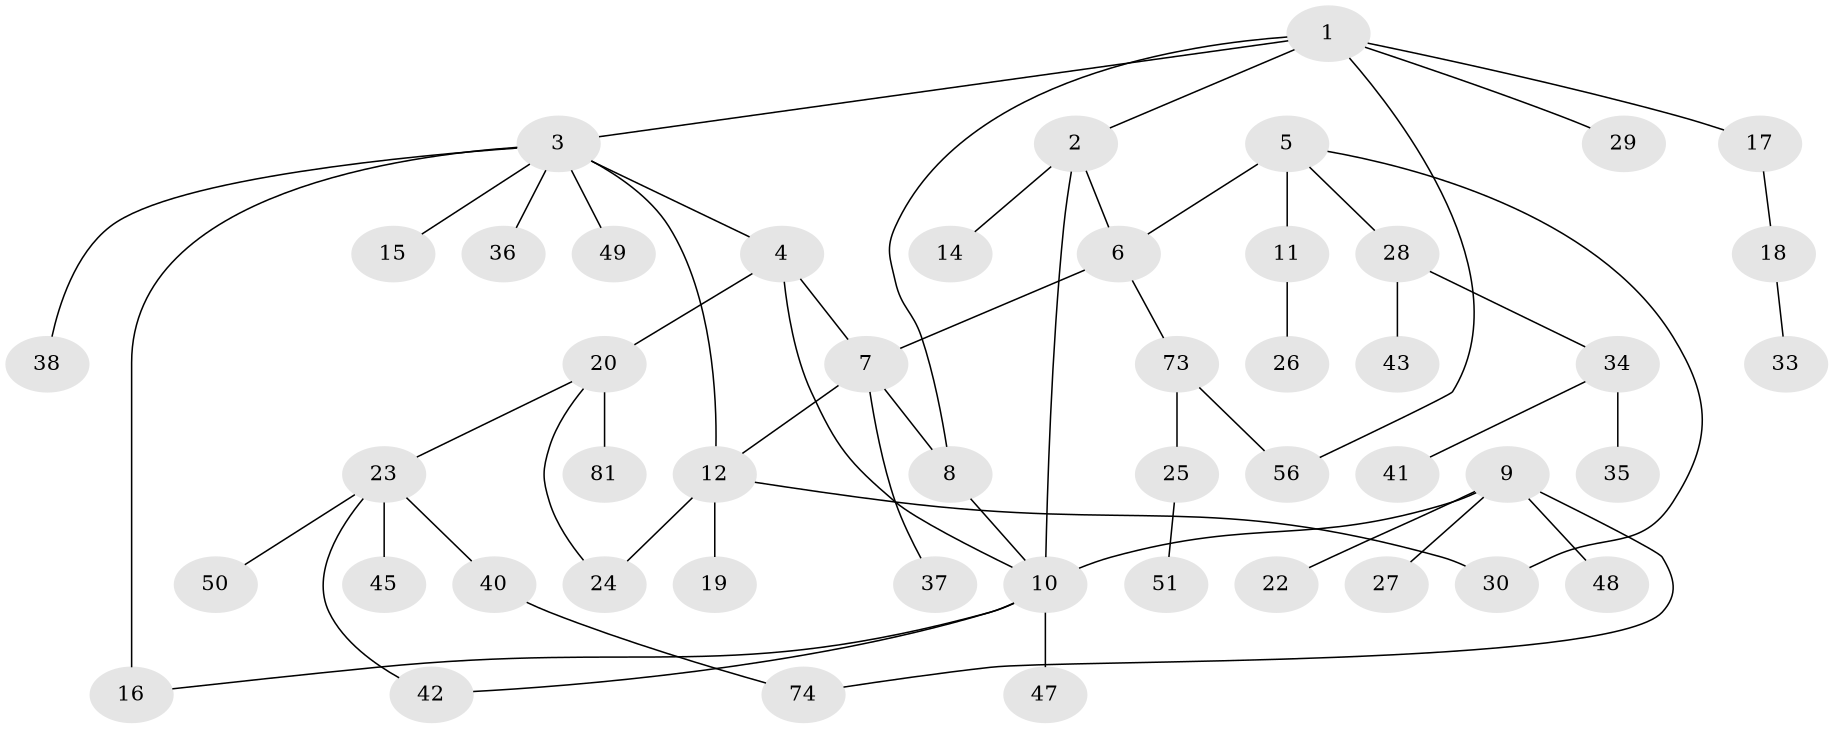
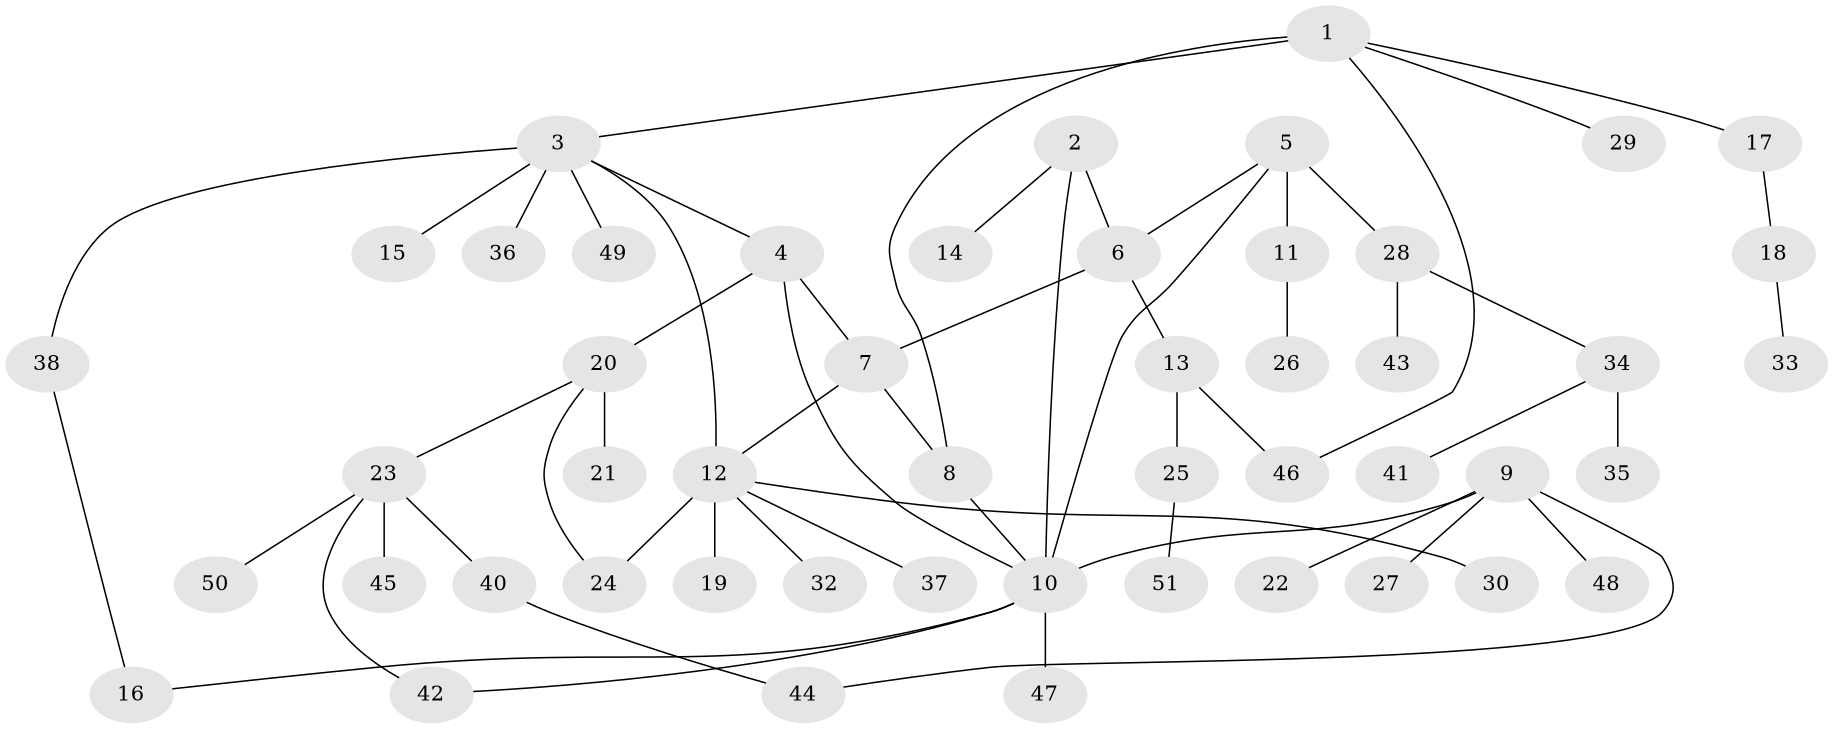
(1202, 89) -> none
(160, 281) -> (89, 529)
(1654, 312) -> (1120, 340)
(1177, 364) -> (1177, 364)
(605, 474) -> (605, 474)
(1287, 474) -> (1287, 474)
(888, 478) -> (825, 530)
none -> (825, 585)
(804, 695) -> (804, 695)
